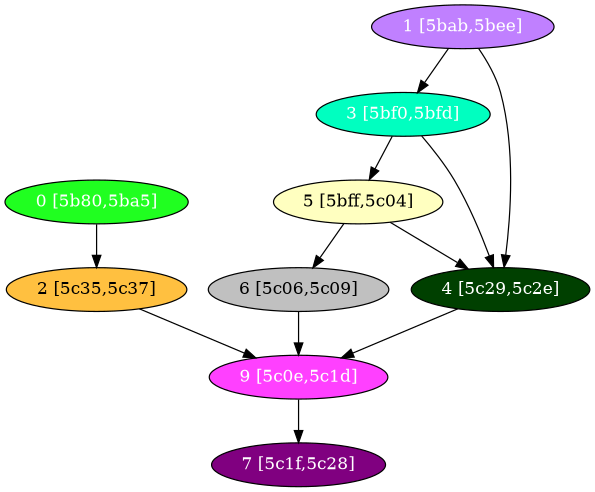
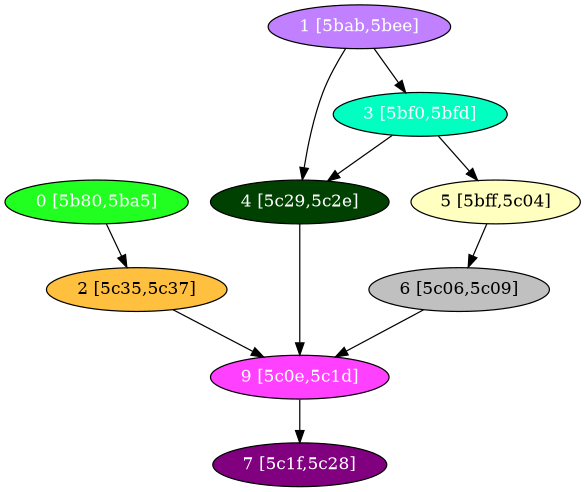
(424, 242) -> none
